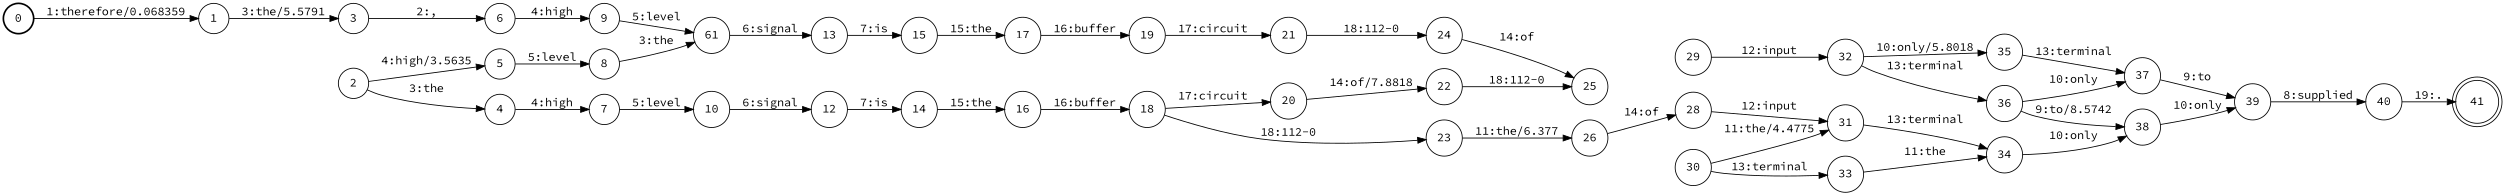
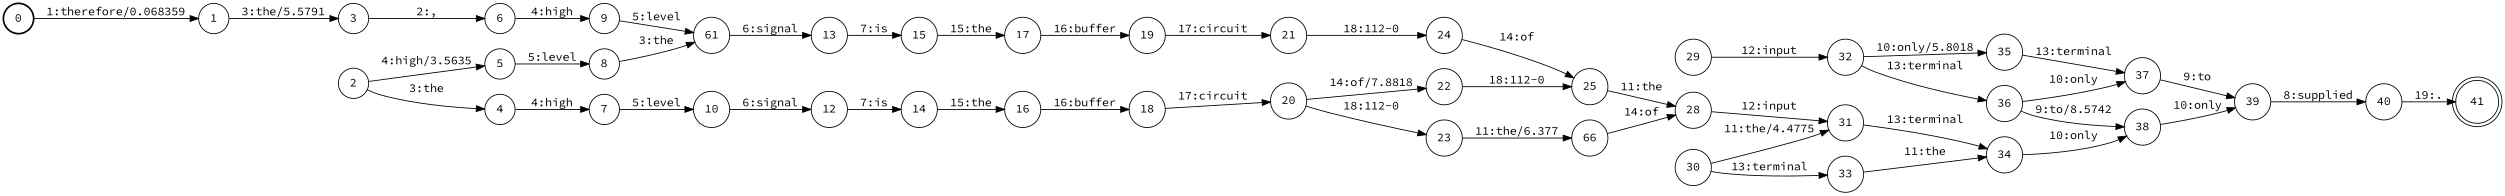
none -> (1637, 98)
(1590, 138) -> (1590, 138)
(1290, 142) -> (1362, 121)
